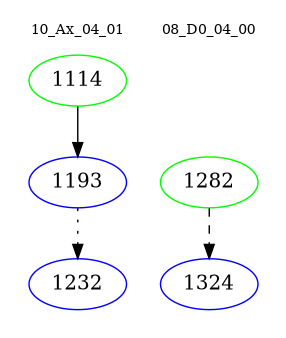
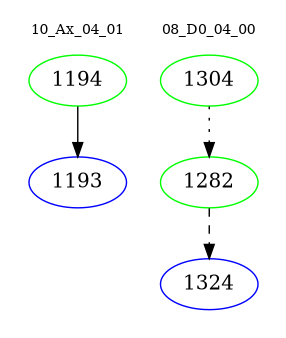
(78, 81) -> (78, 81)
none -> (209, 81)
(78, 284) -> none
